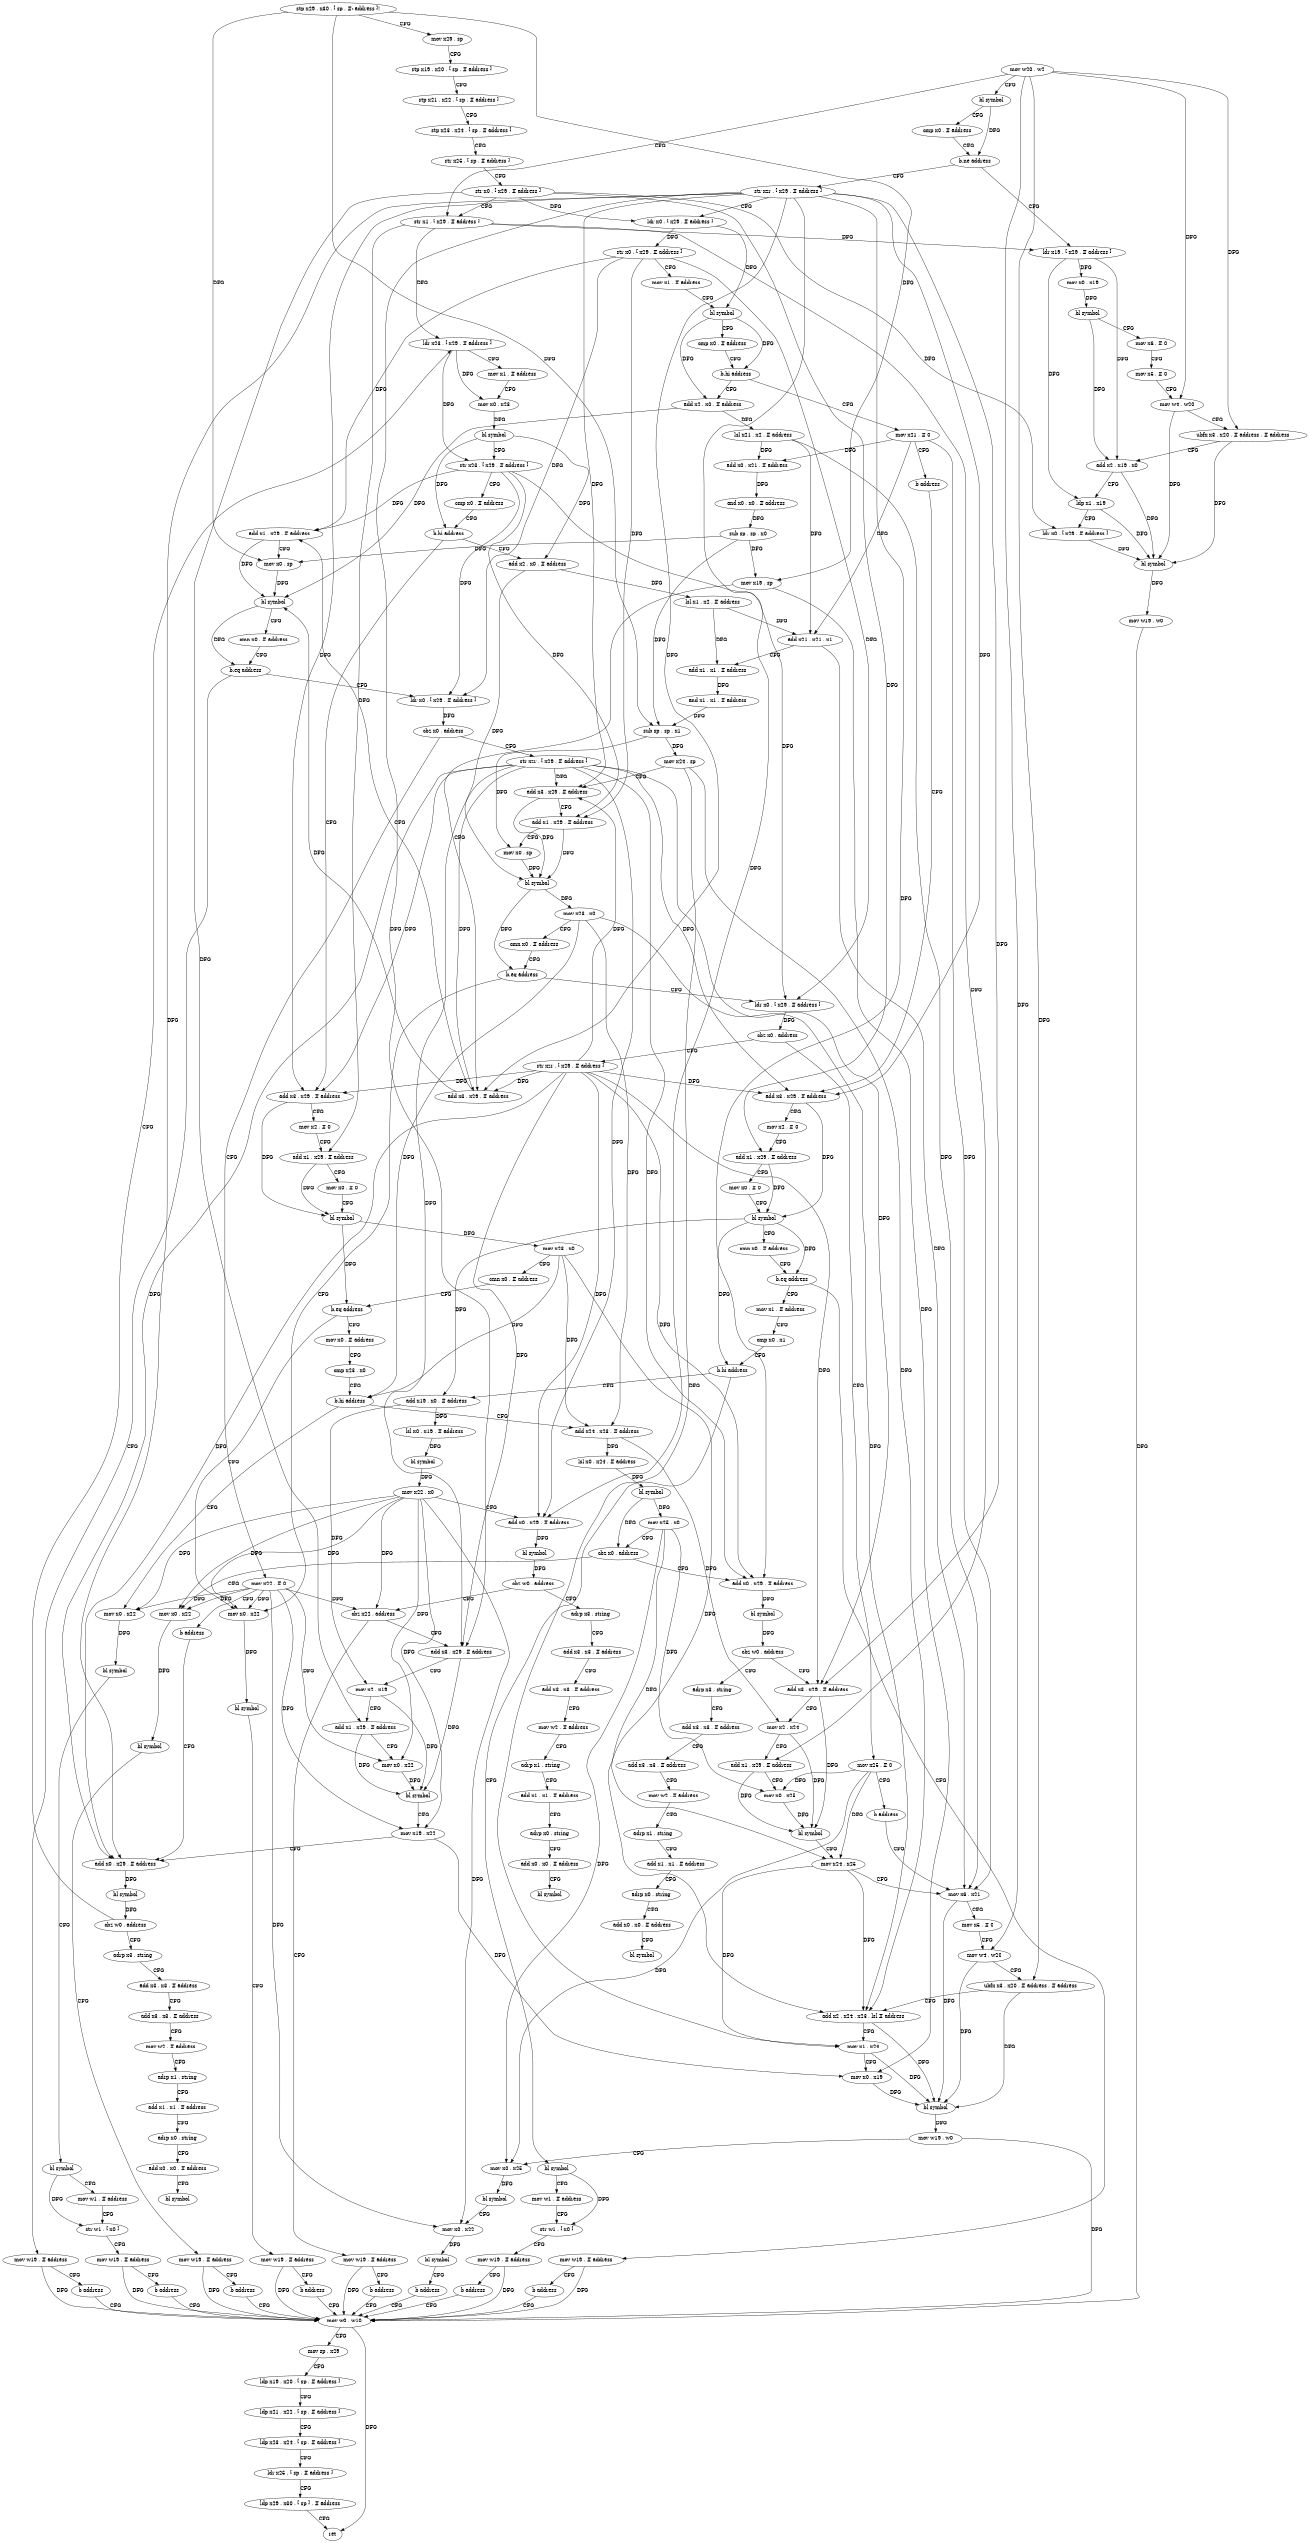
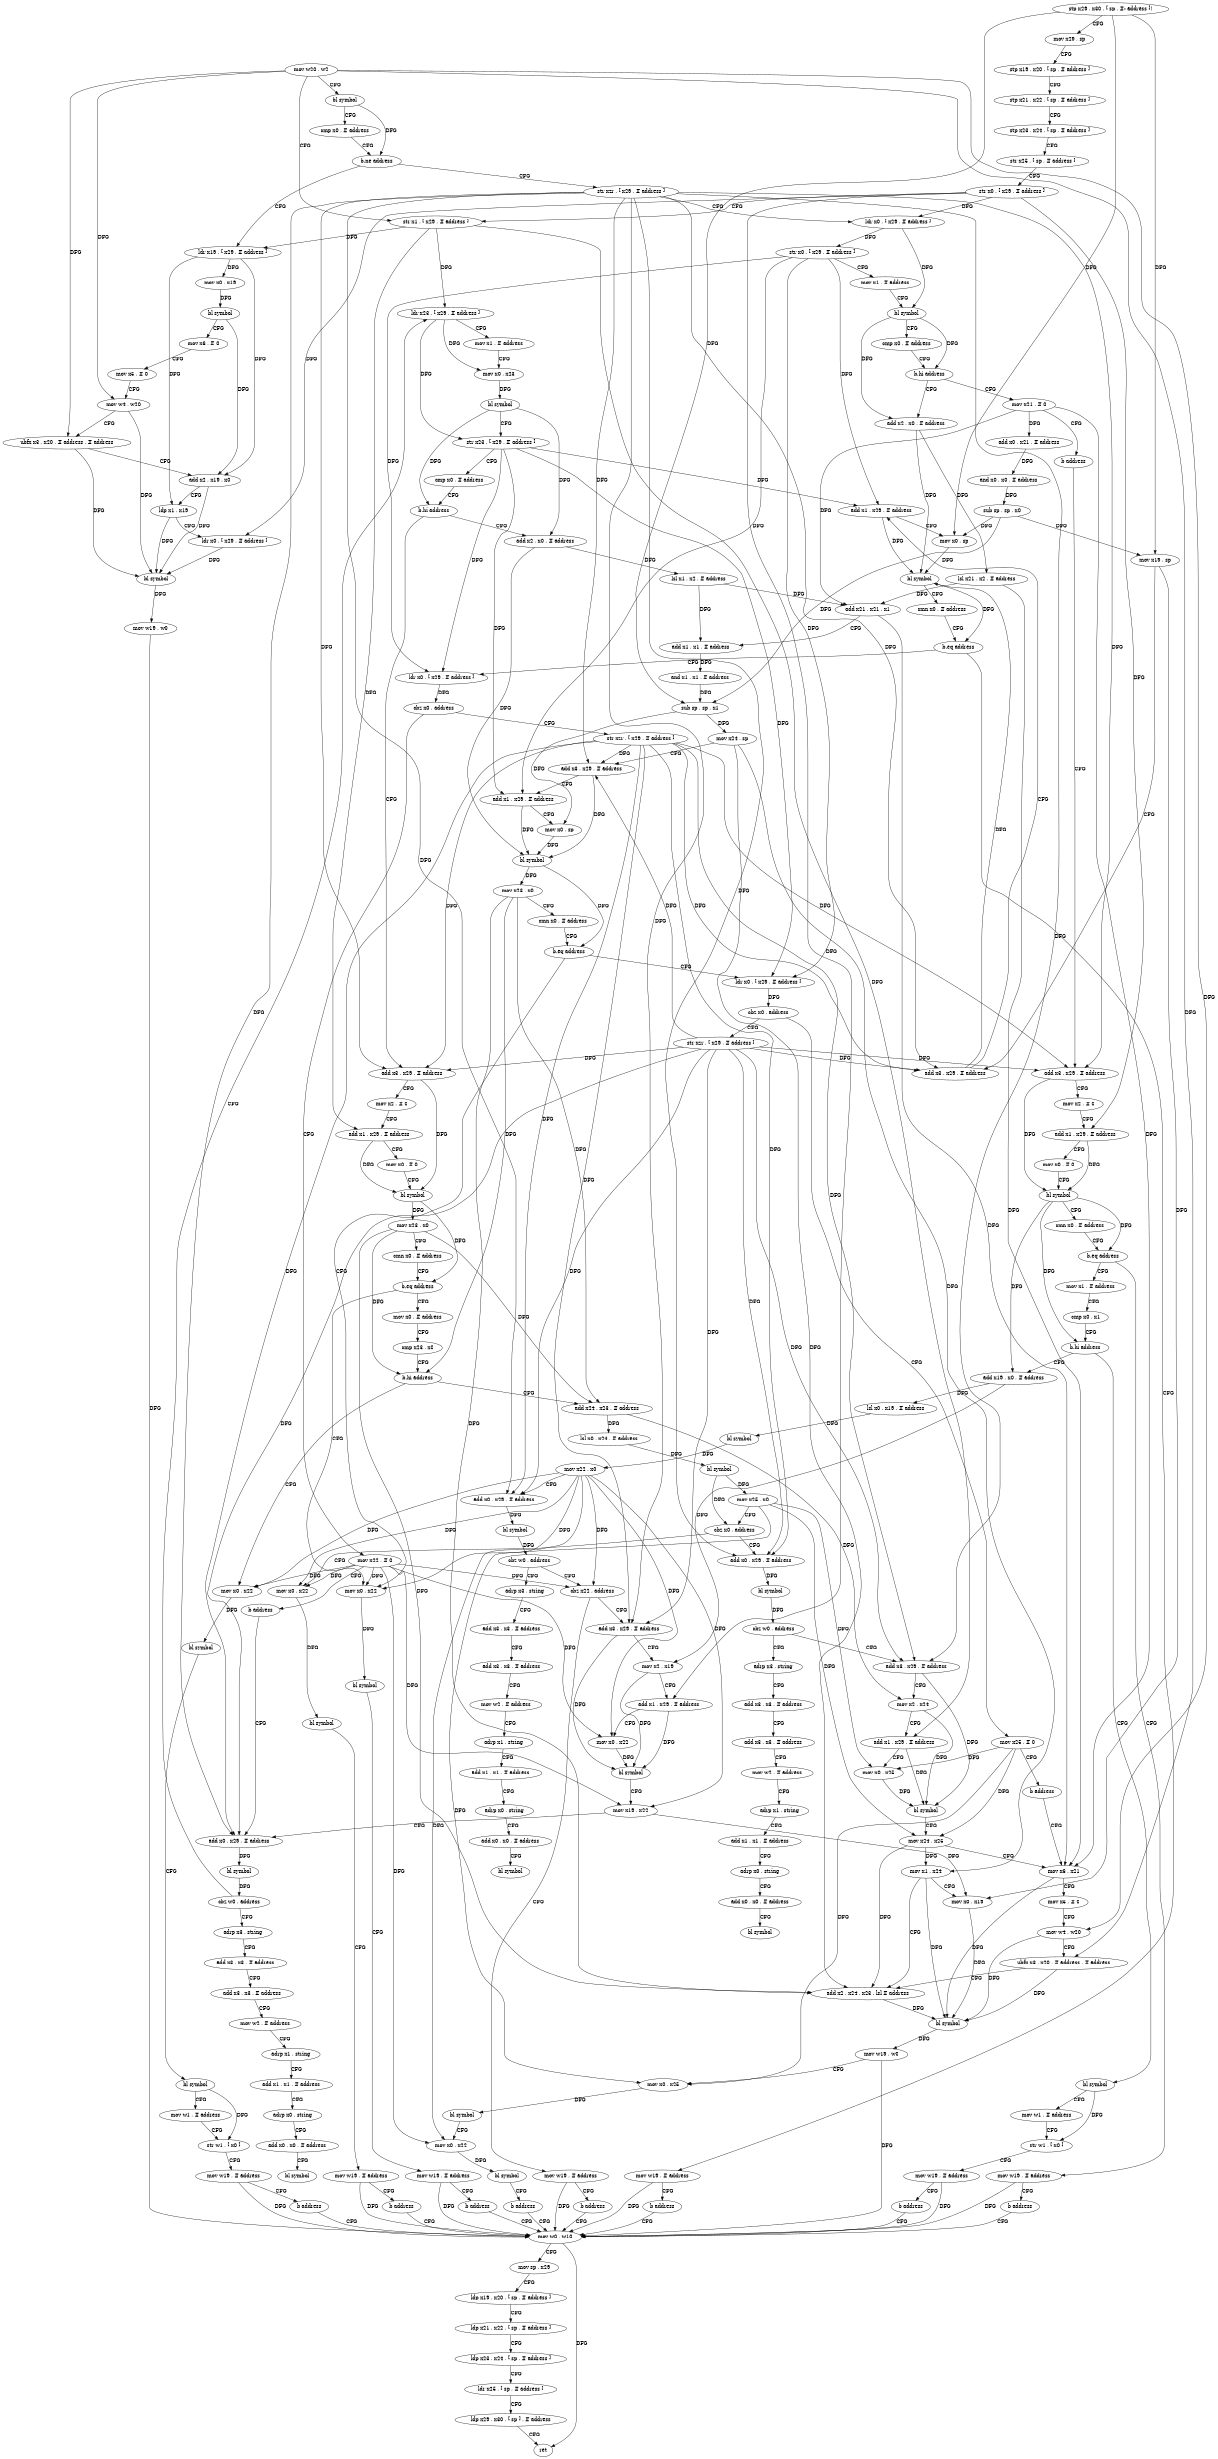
(761, 449) -> none
(863, 2030) -> (910, 1935)
